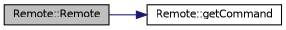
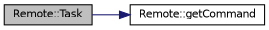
(57, 15) -> (48, 15)
